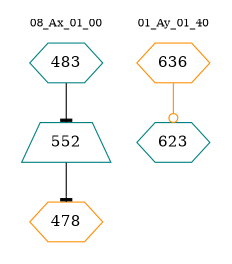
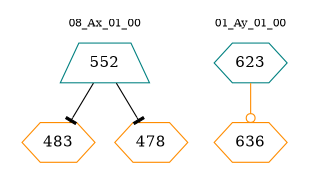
(173, 24) -> (251, 24)
(66, 63) -> (59, 142)
(173, 98) -> (251, 98)
(66, 100) -> (83, 100)
